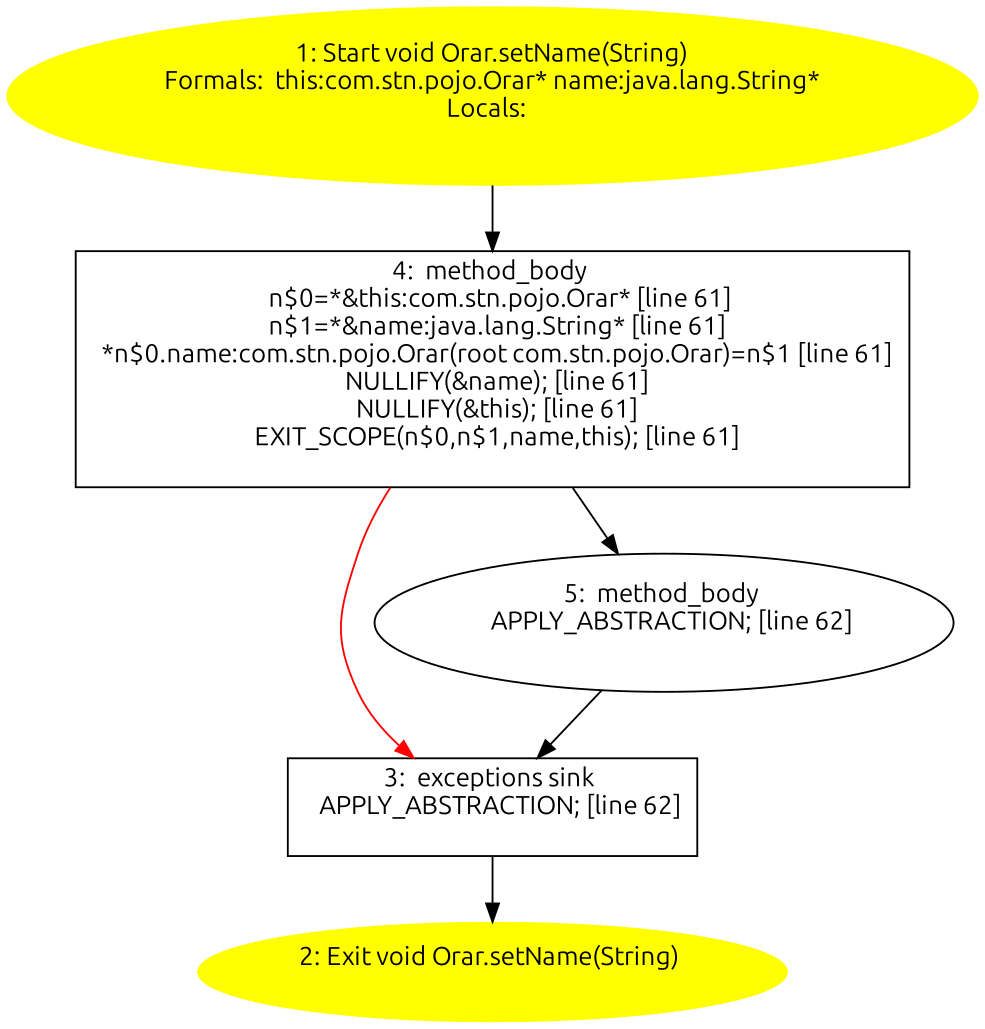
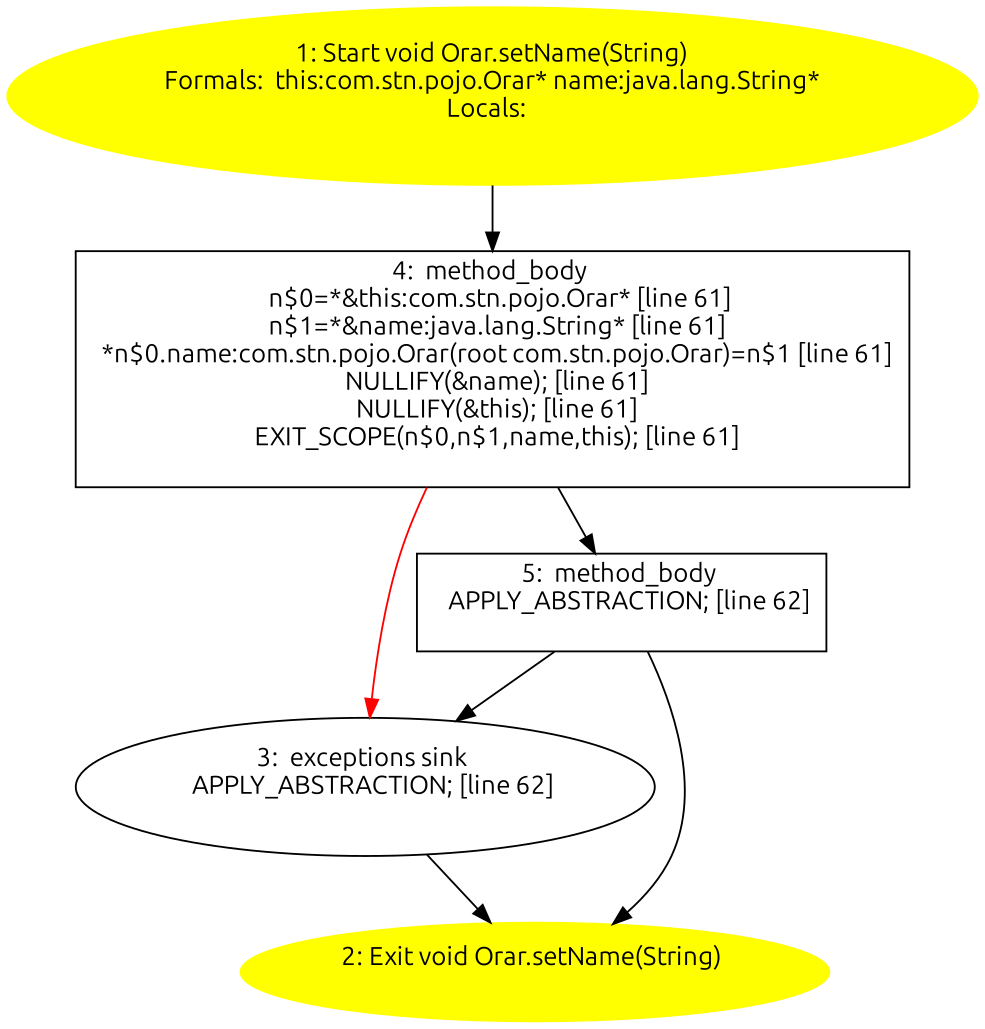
(664, 623) -> (622, 603)
none -> (684, 788)
(493, 807) -> (365, 787)
